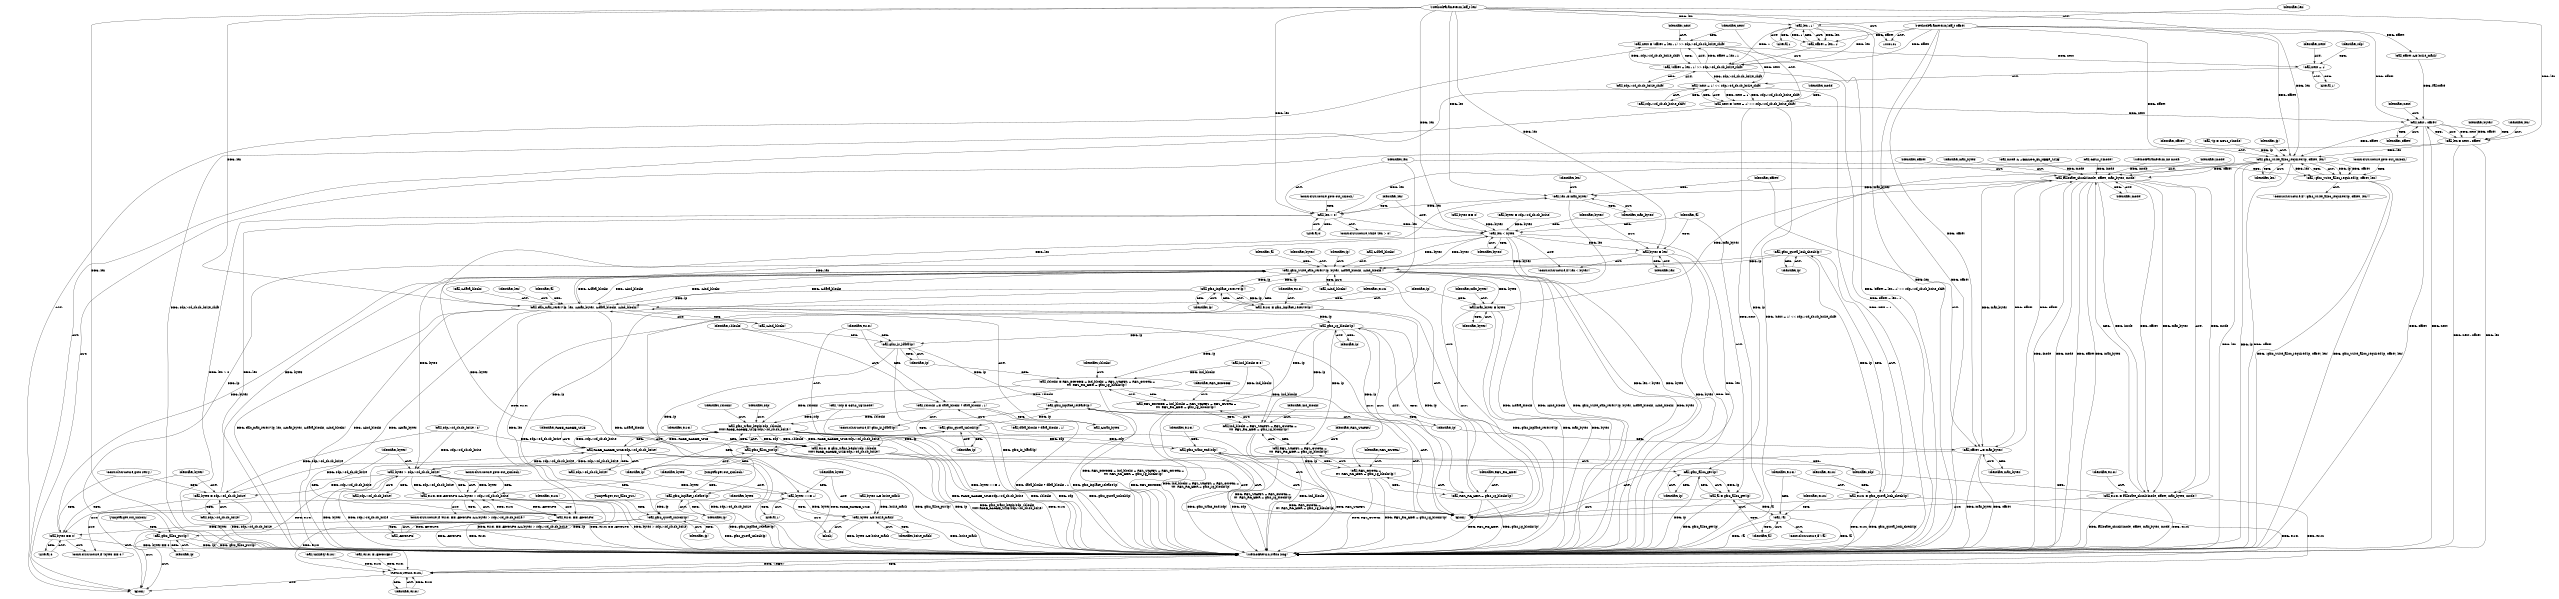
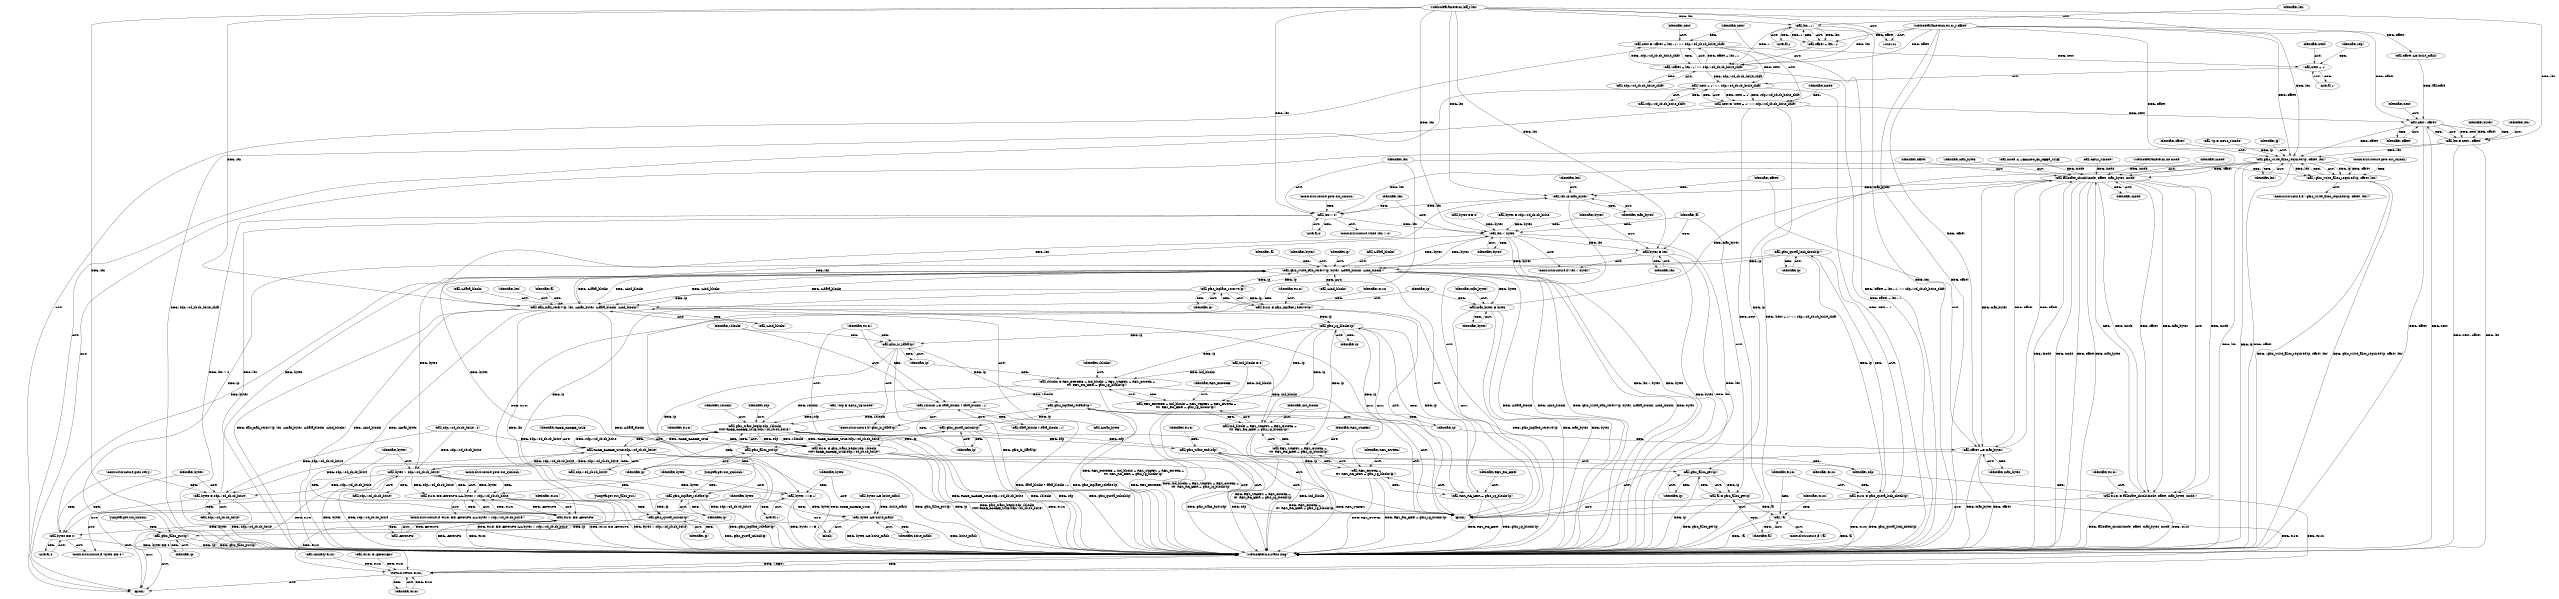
(1940, 26) -> (1940, 26)
none -> (885, 387)
(1036, 421) -> (993, 417)
(968, 484) -> (993, 552)
